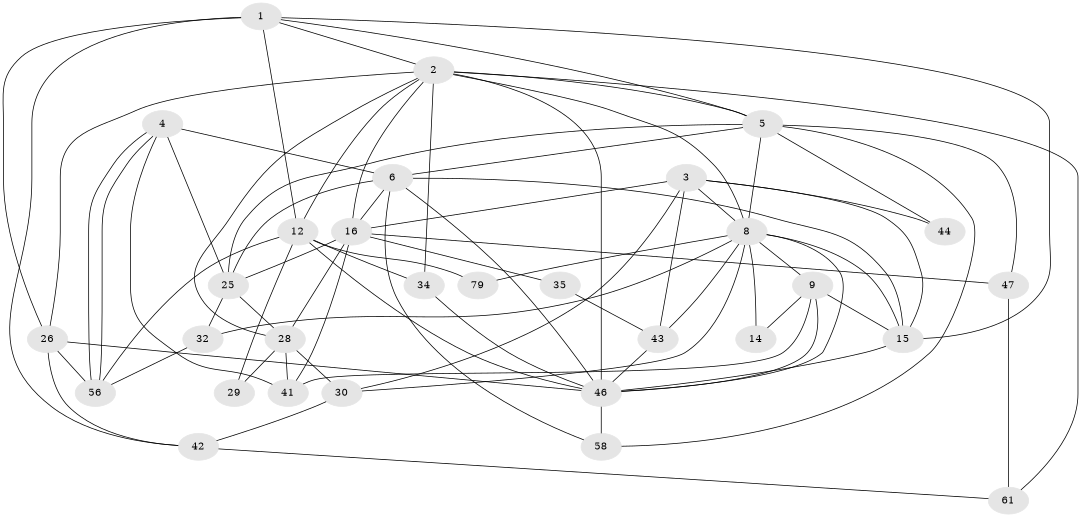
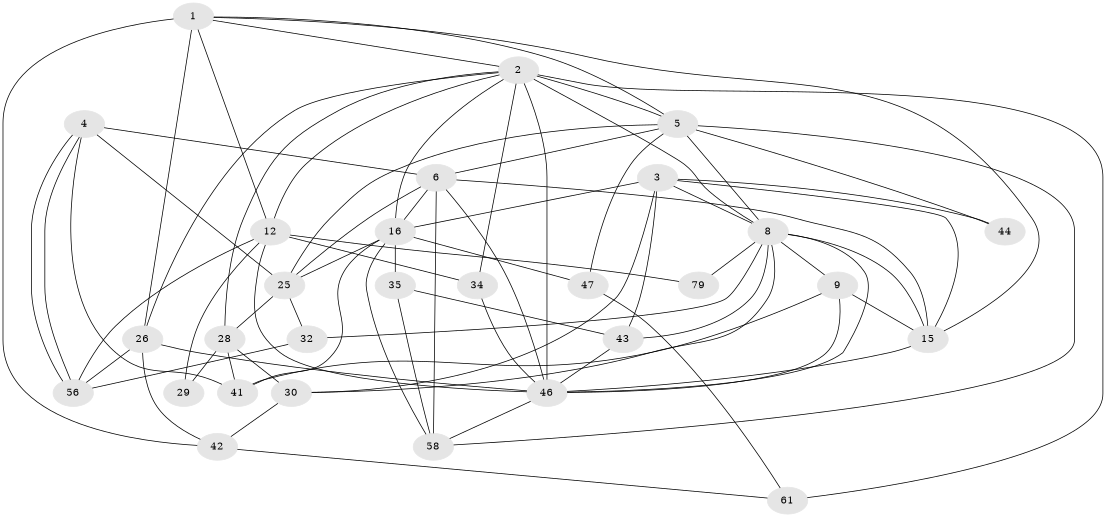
(318, 285) -> (381, 341)
(756, 339) -> none
none -> (413, 366)
